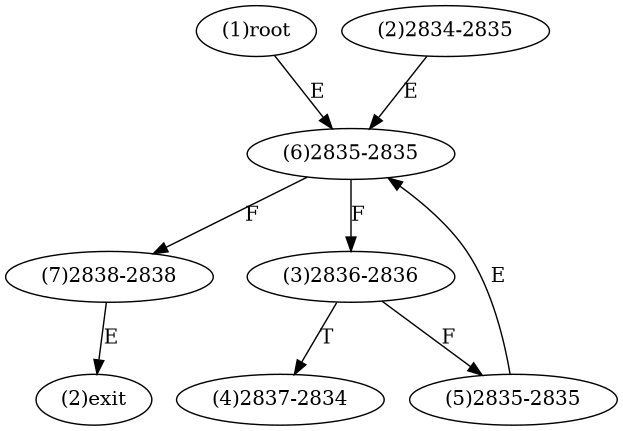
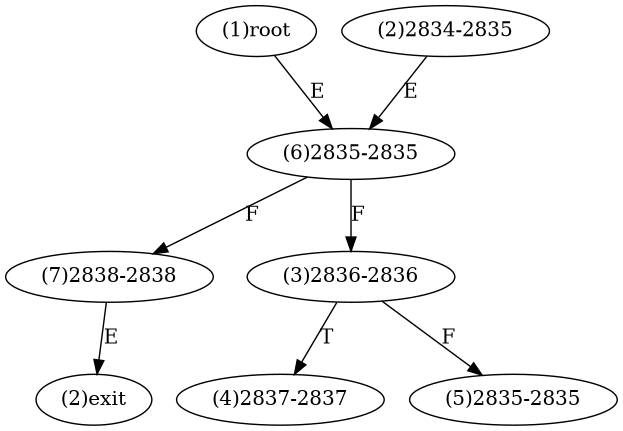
(476, 267) -> none
(280, 400) -> (280, 400)
